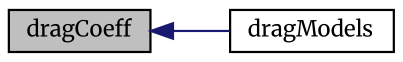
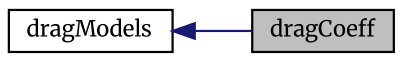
(201, 31) -> (224, 31)
